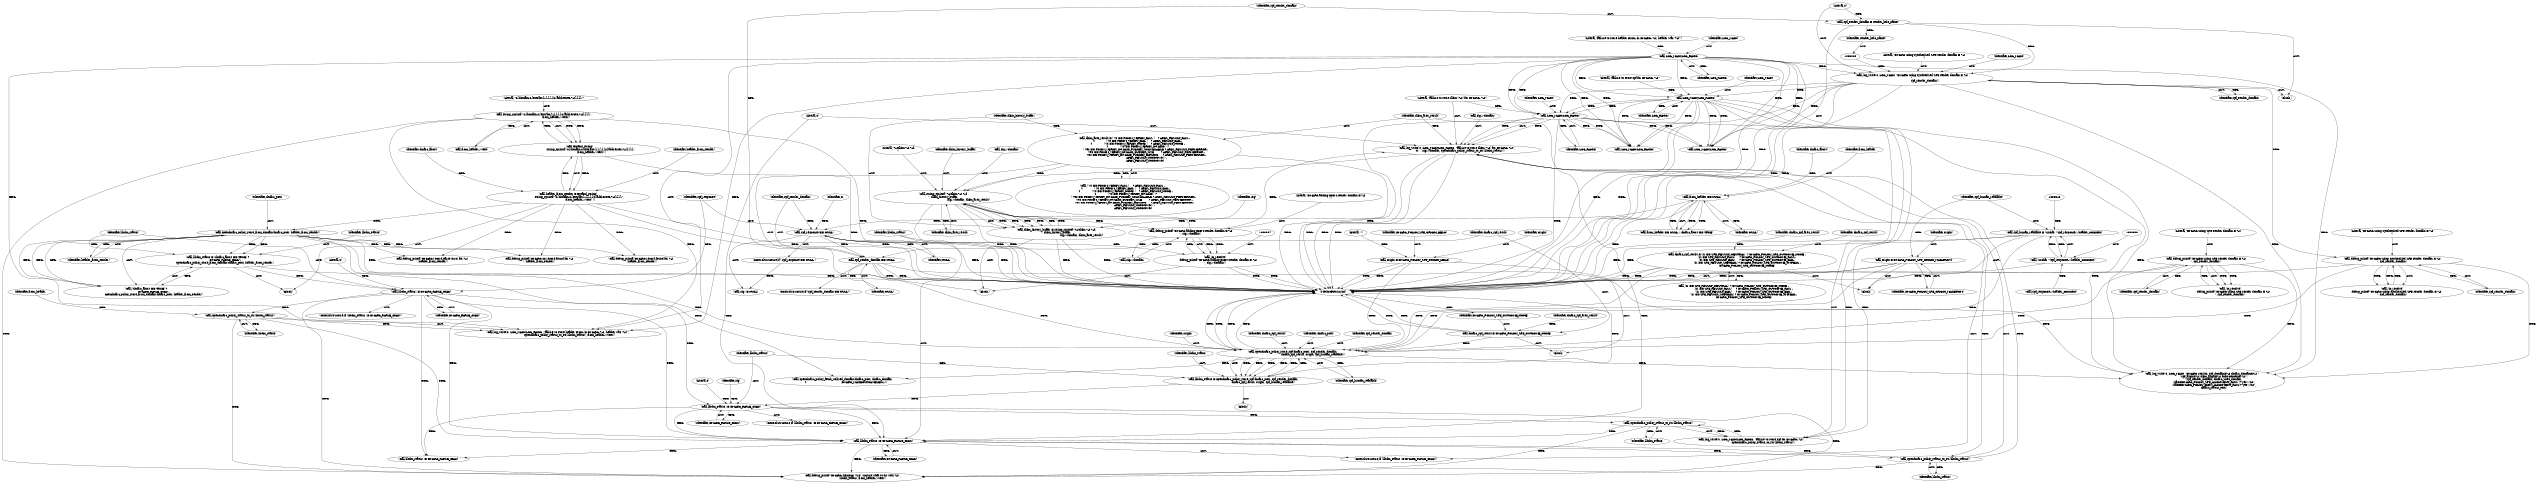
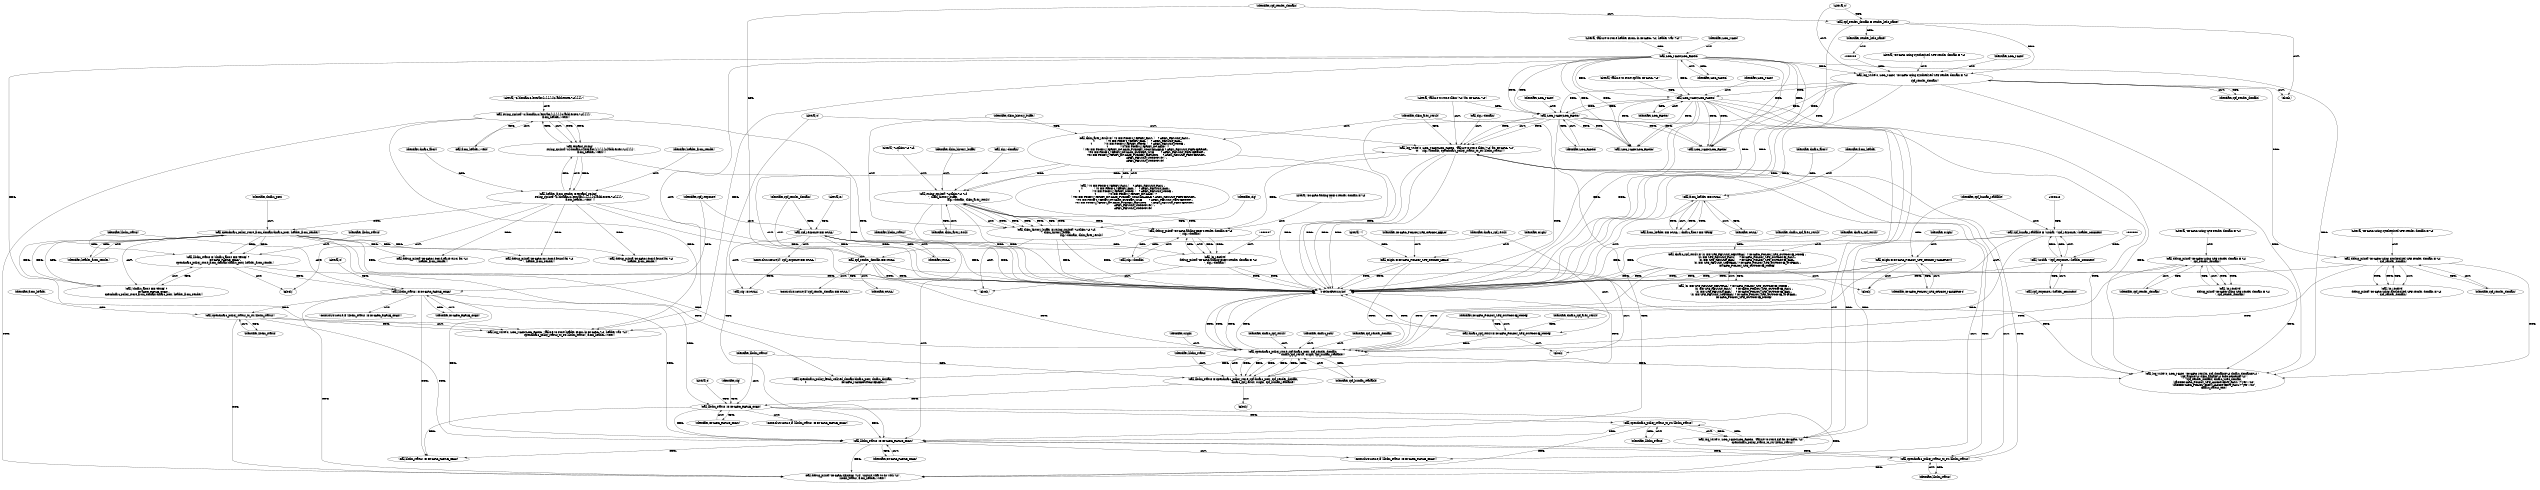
(1820, 116) -> (1820, 116)
(836, 197) -> (836, 197)
(1238, 219) -> none
(1674, 221) -> (1674, 221)
(1616, 245) -> (1616, 245)
(2116, 245) -> (2116, 245)
none -> (2051, 274)
(1707, 276) -> (1707, 276)
(2063, 276) -> (2063, 276)
(1410, 303) -> (1495, 327)
